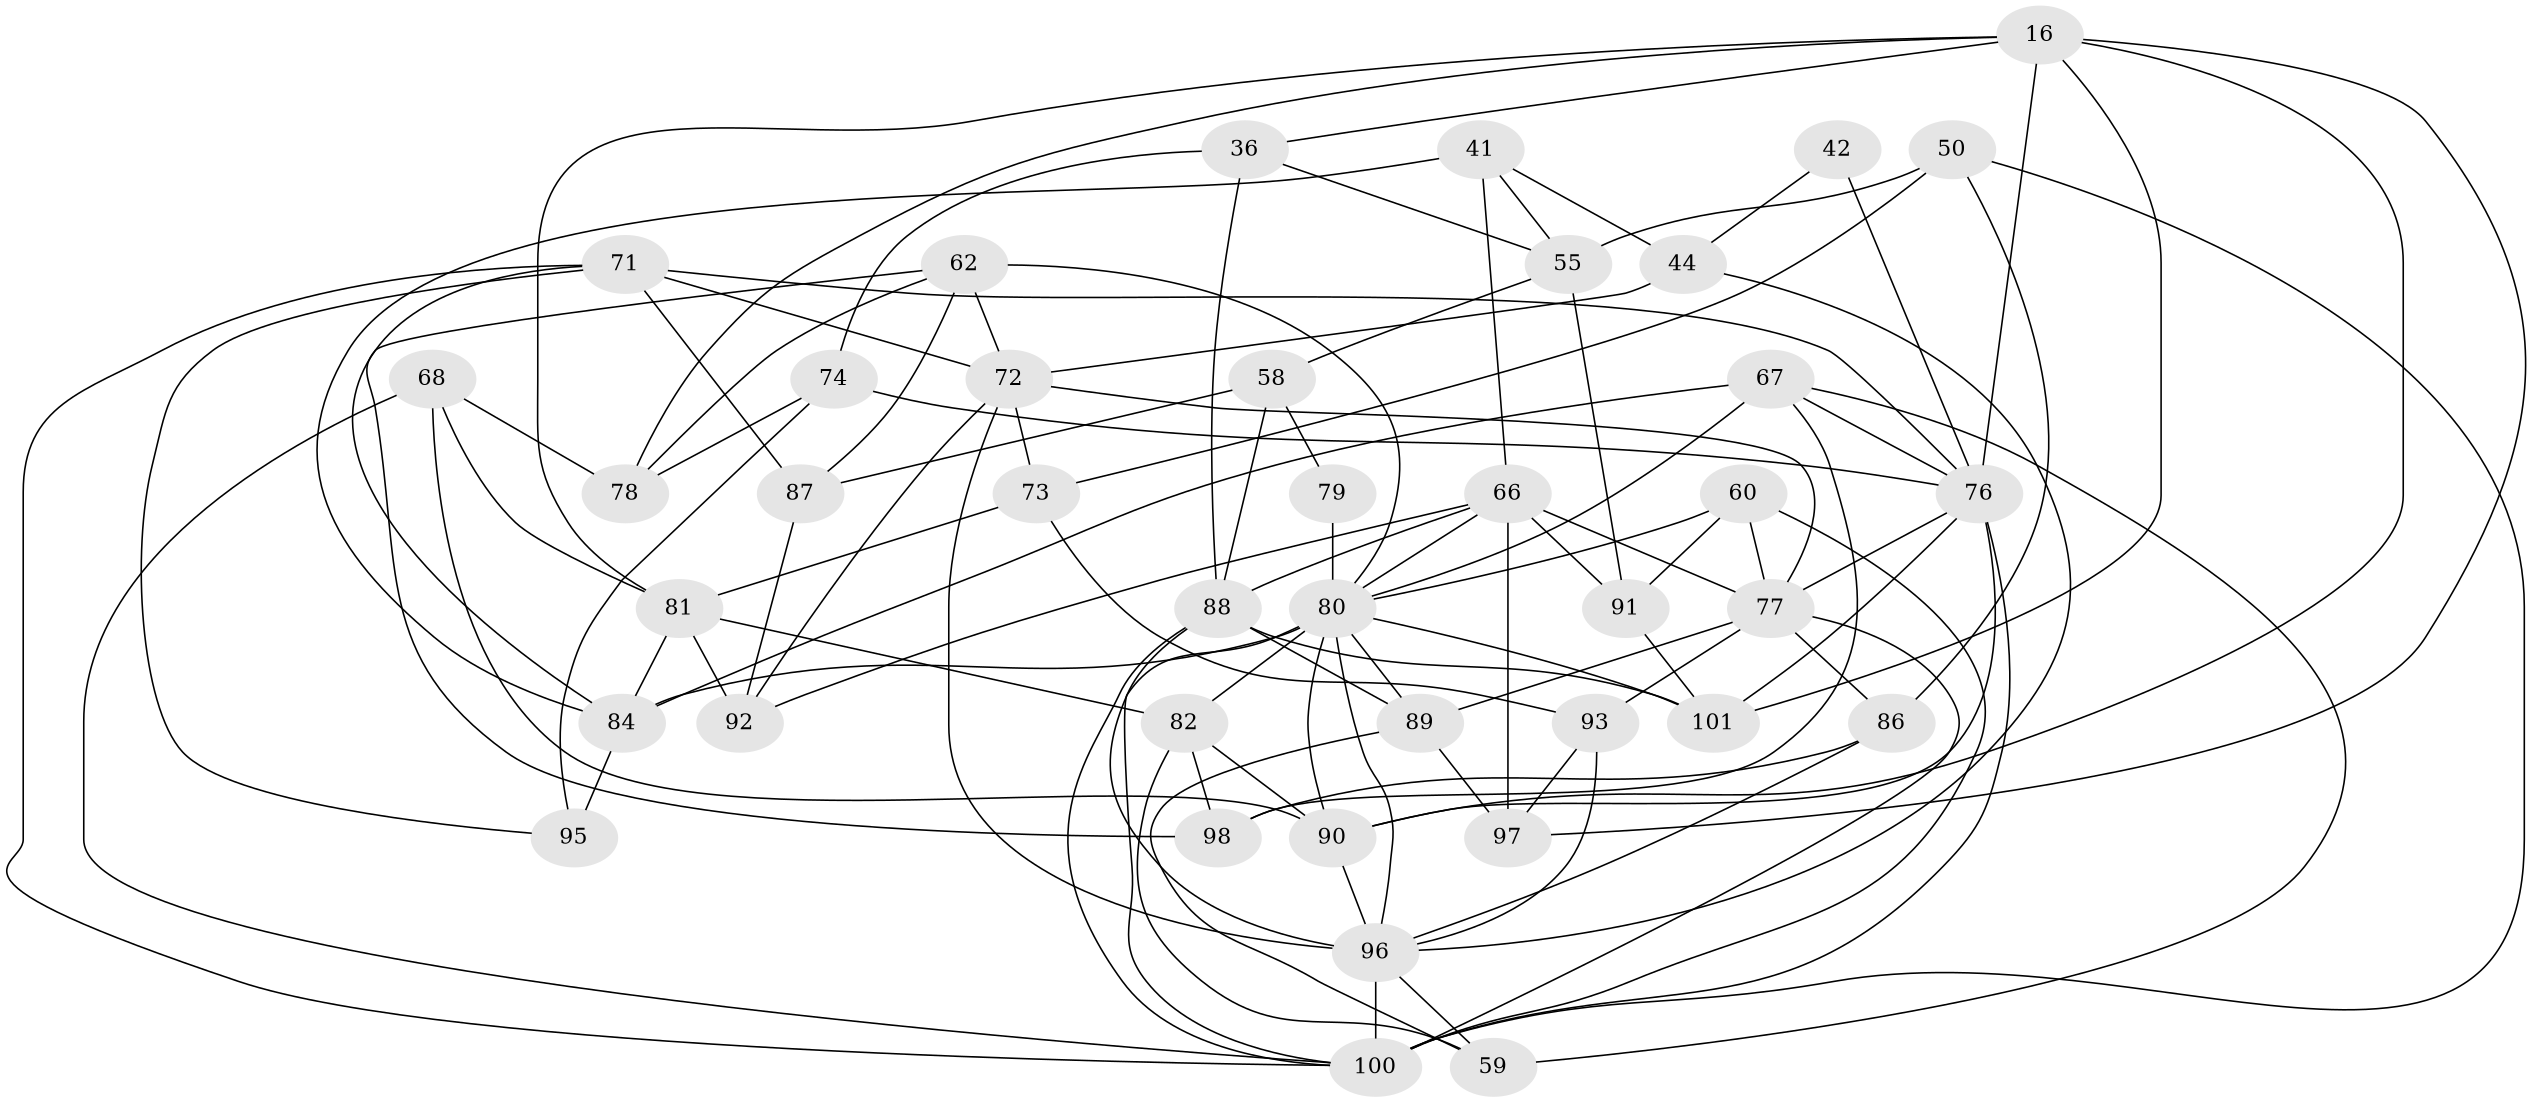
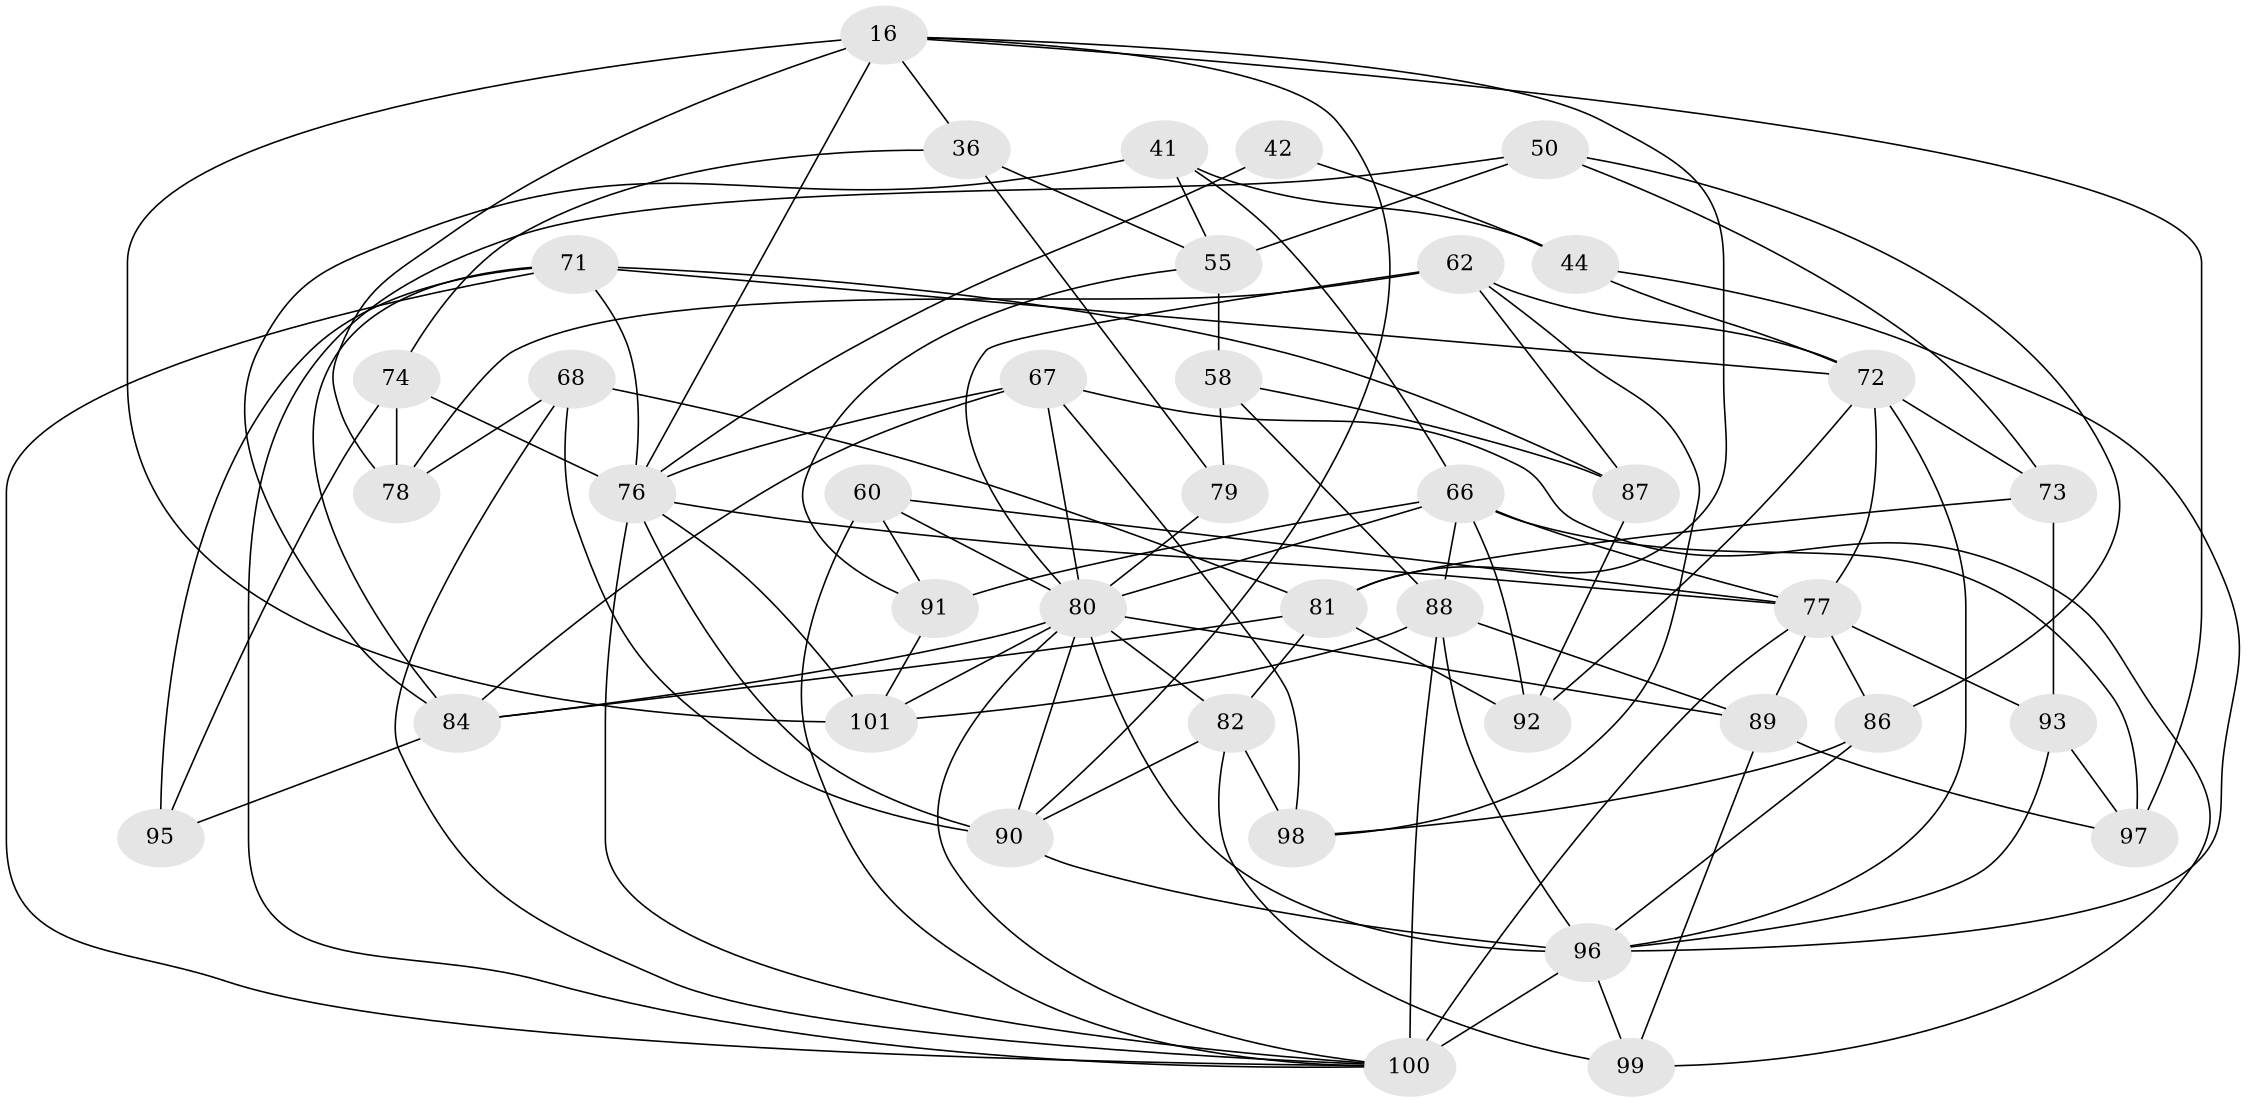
(1213, 378) -> (1107, 336)
(1494, 1067) -> (1631, 1067)
